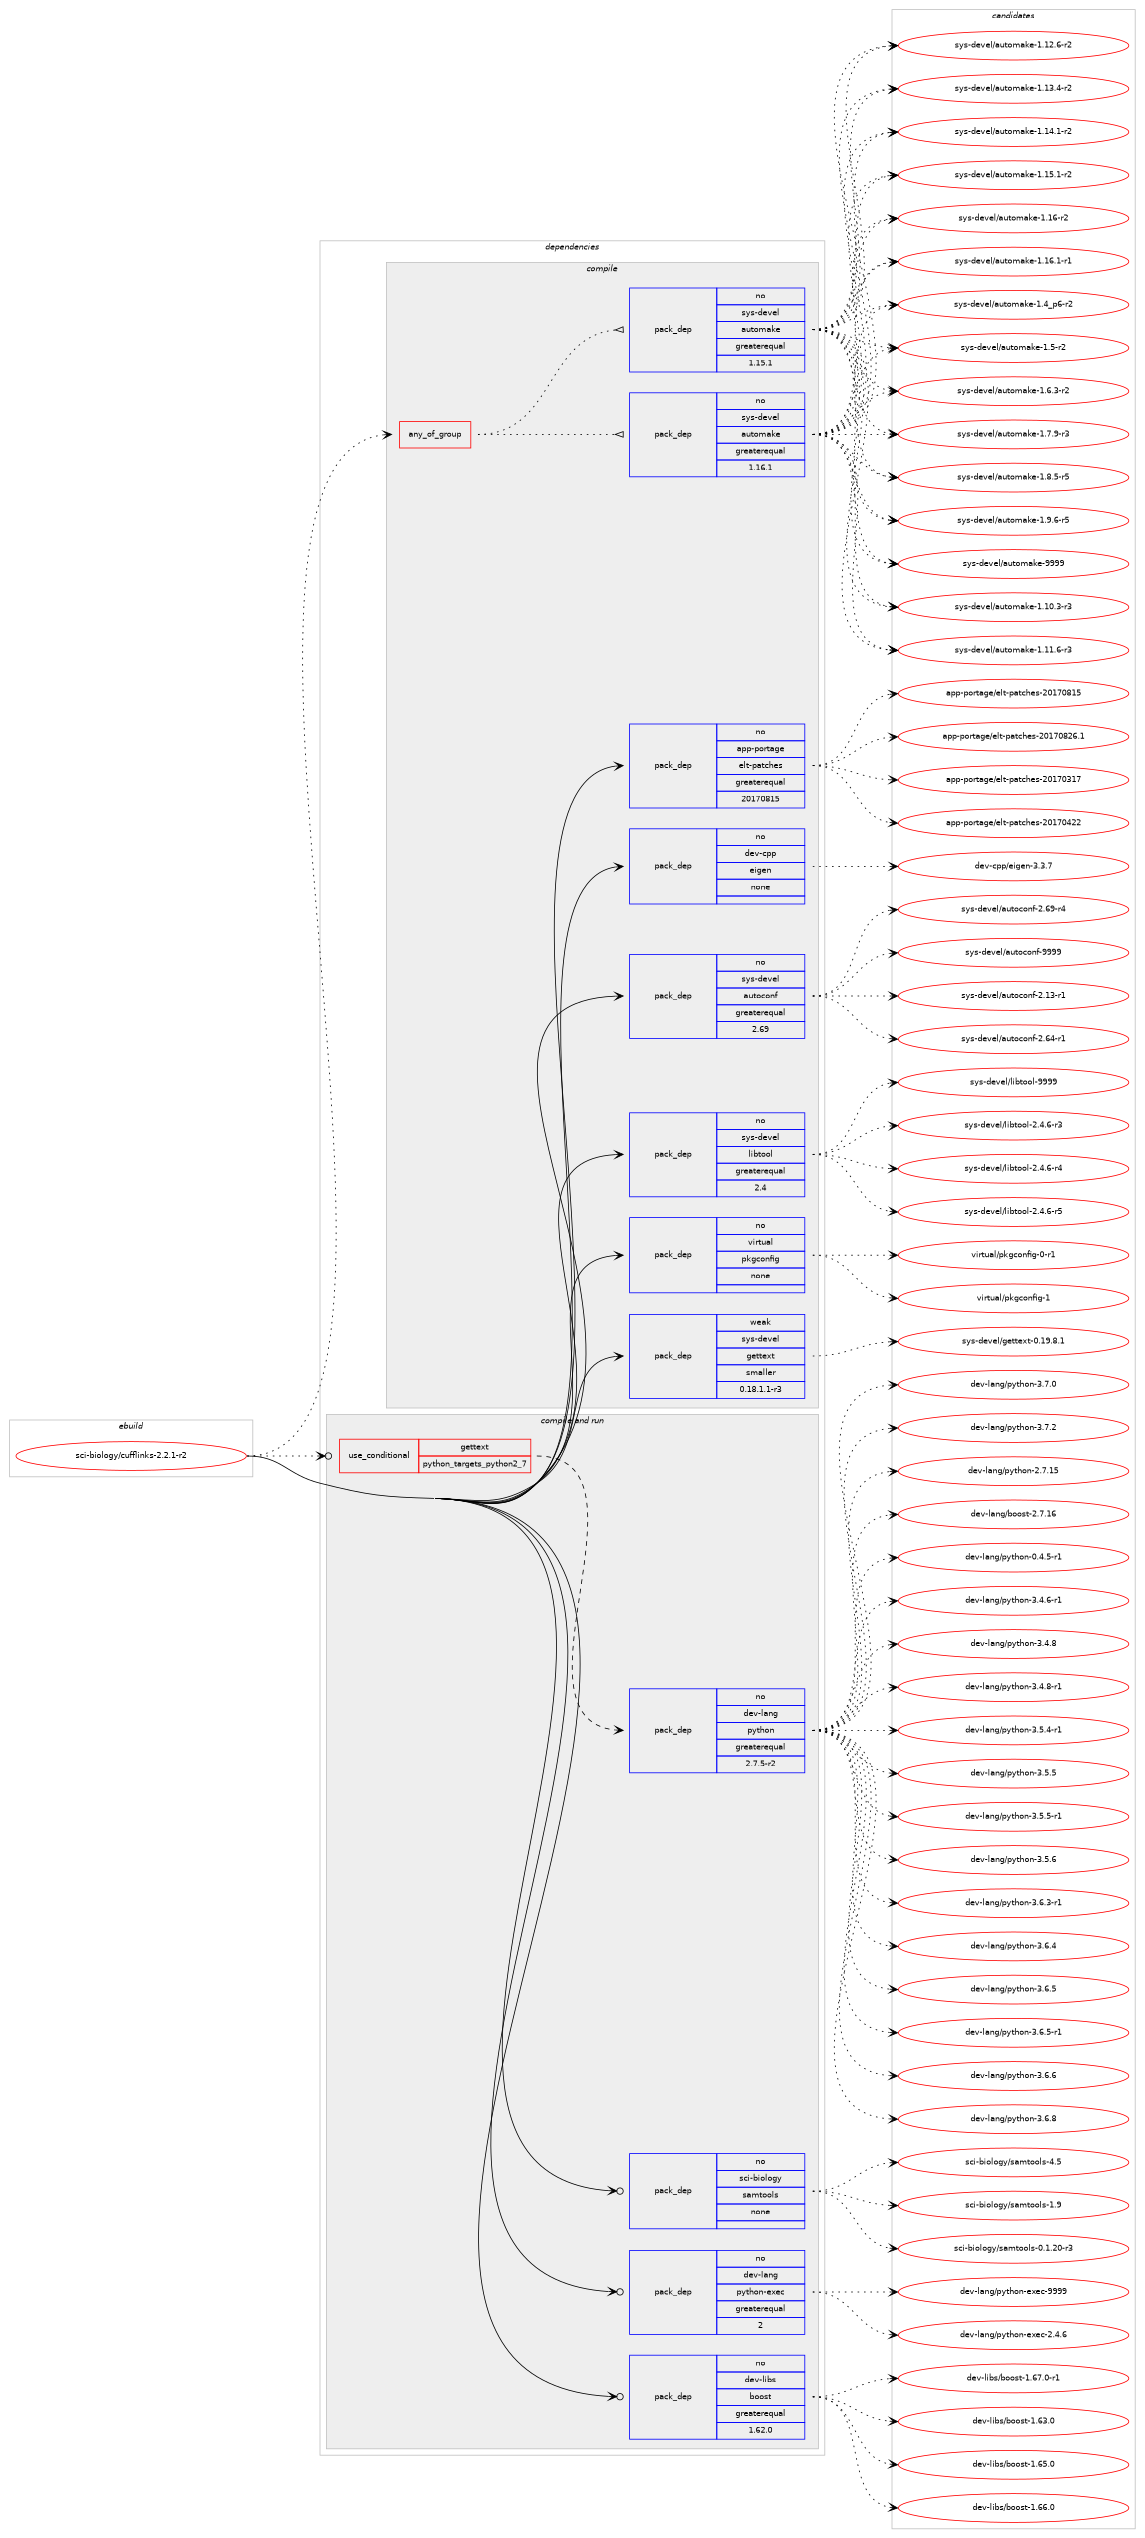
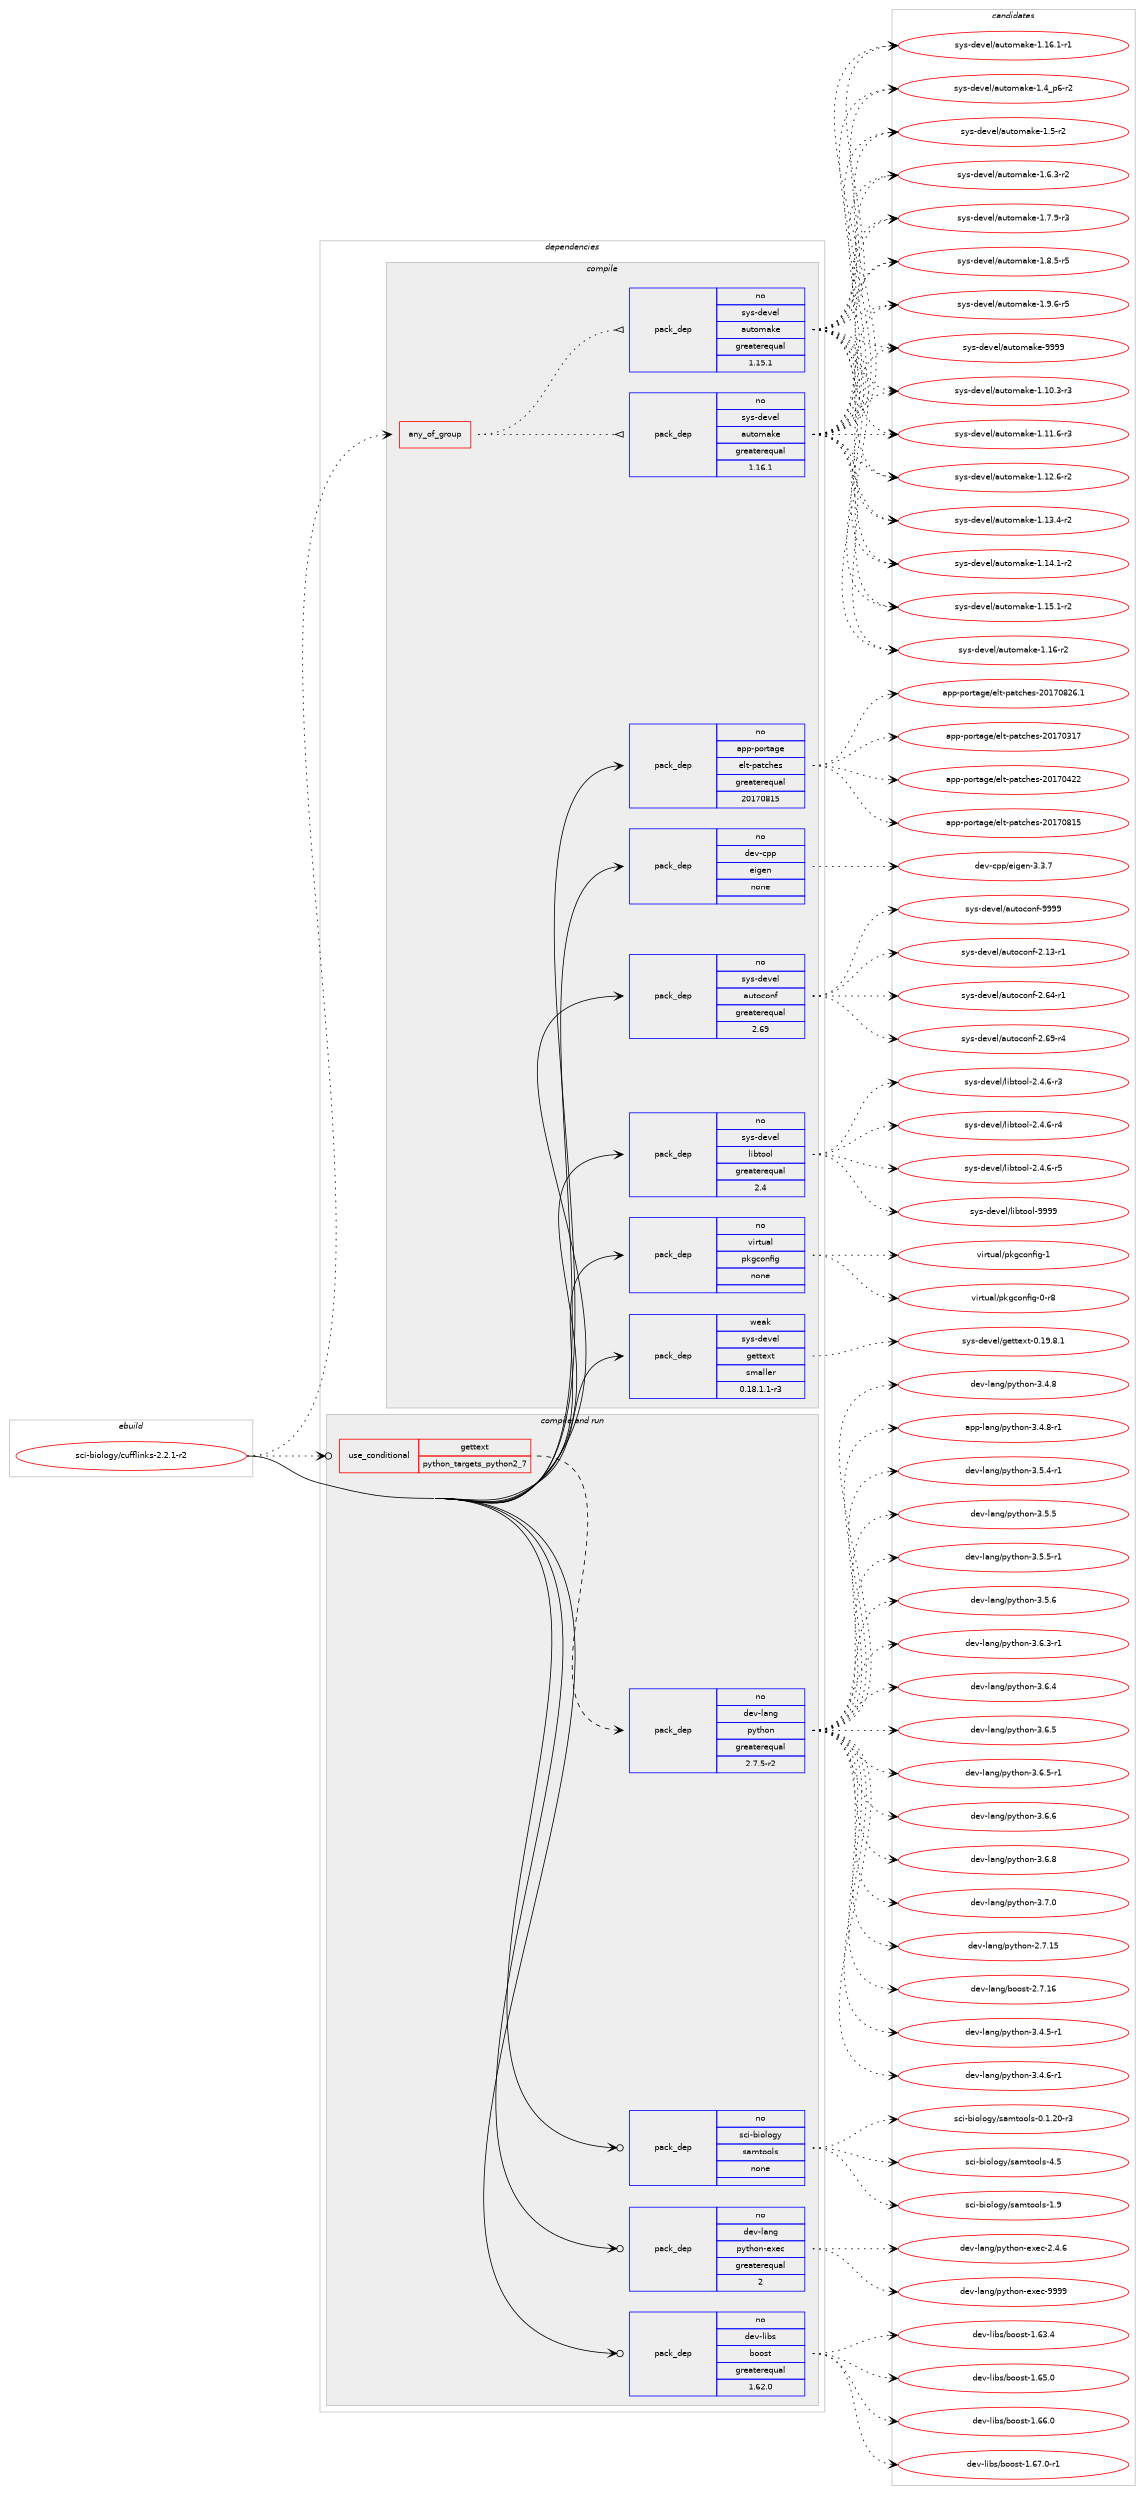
(1014, 1255) -> (1014, 1298)
(1014, 1428) -> none
(1014, 1558) -> (1014, 2033)
(1014, 1687) -> (1014, 1428)
(1014, 2422) -> (1014, 2335)
